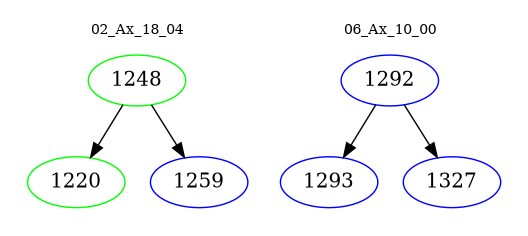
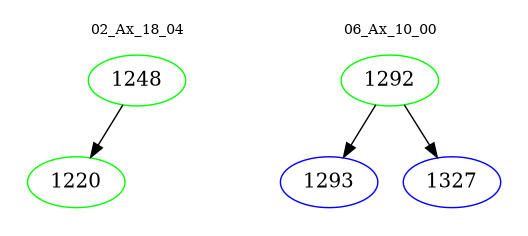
(390, 81) -> (390, 81)
(199, 182) -> none
